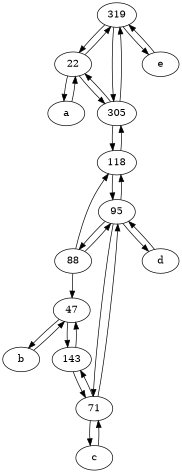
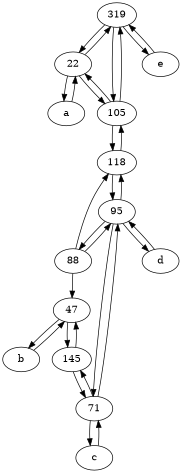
(117, 113) -> (117, 113)
(72, 359) -> (72, 359)
